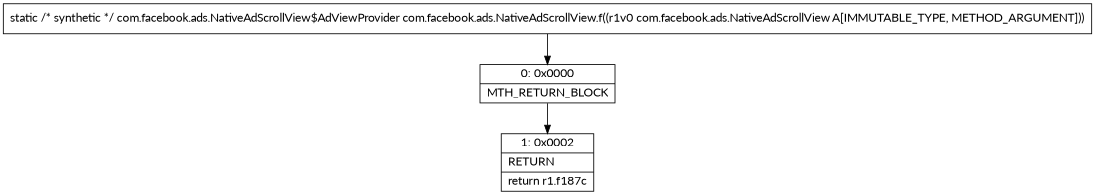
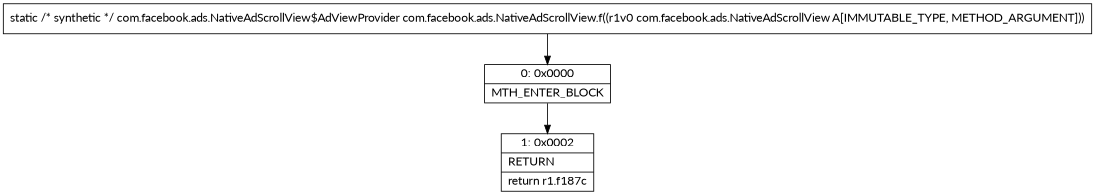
(548, 93) -> (548, 93)
